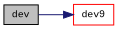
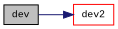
(94, 15) -> (94, 15)
